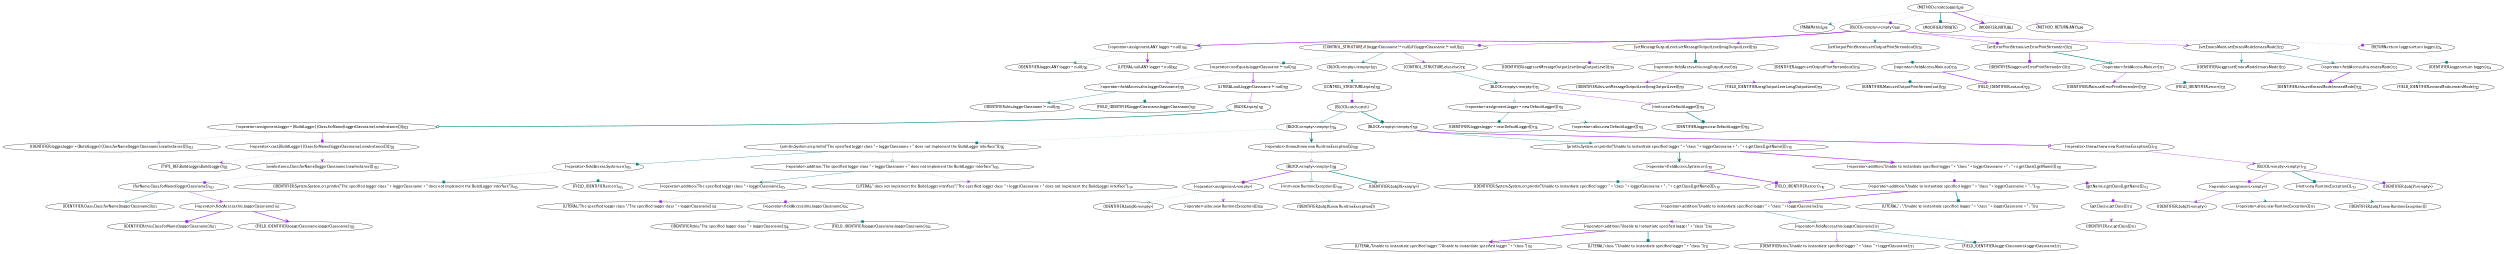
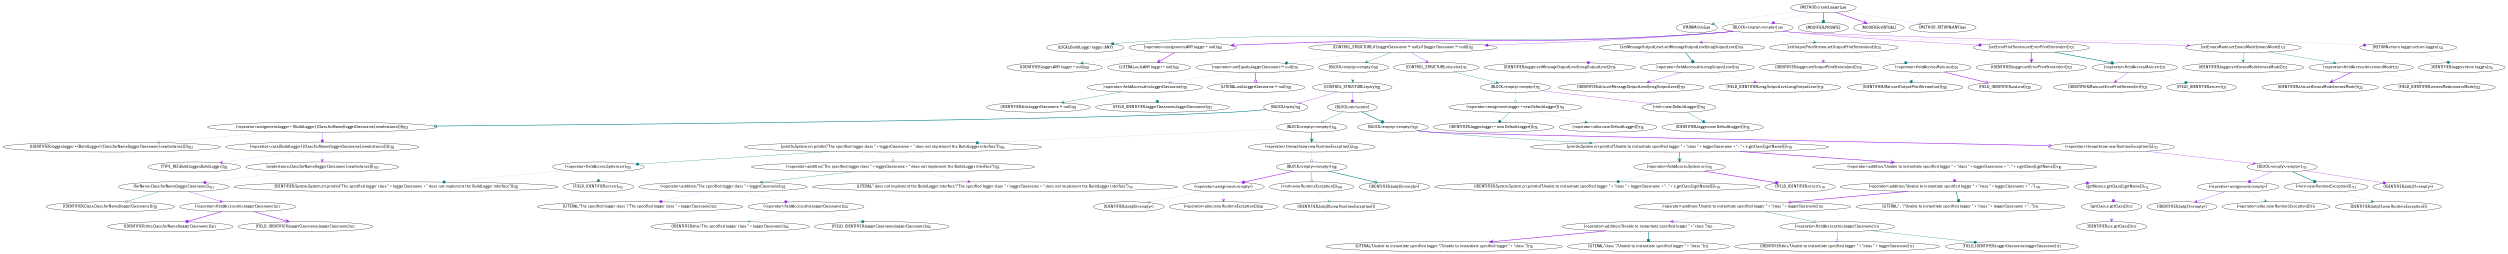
none -> (1085, 48)
(2030, 56) -> (2031, 56)
(2081, 57) -> (2082, 57)
(1251, 96) -> (1319, 97)
(1694, 116) -> (1695, 116)
